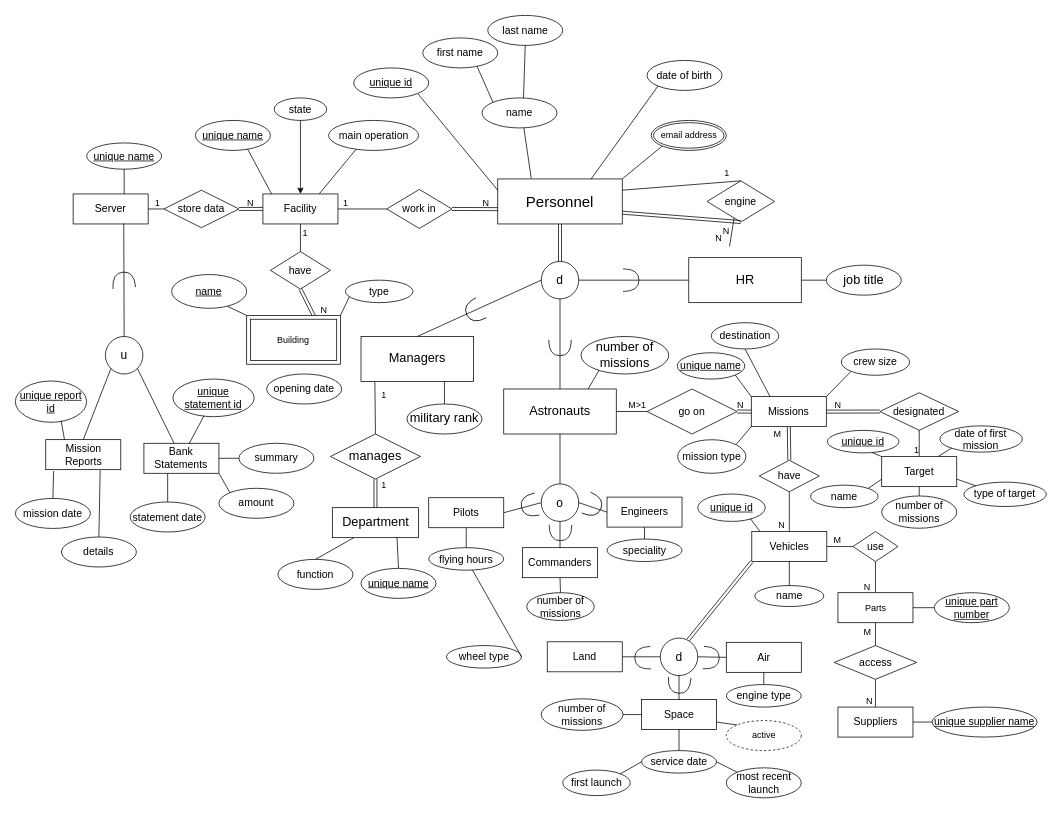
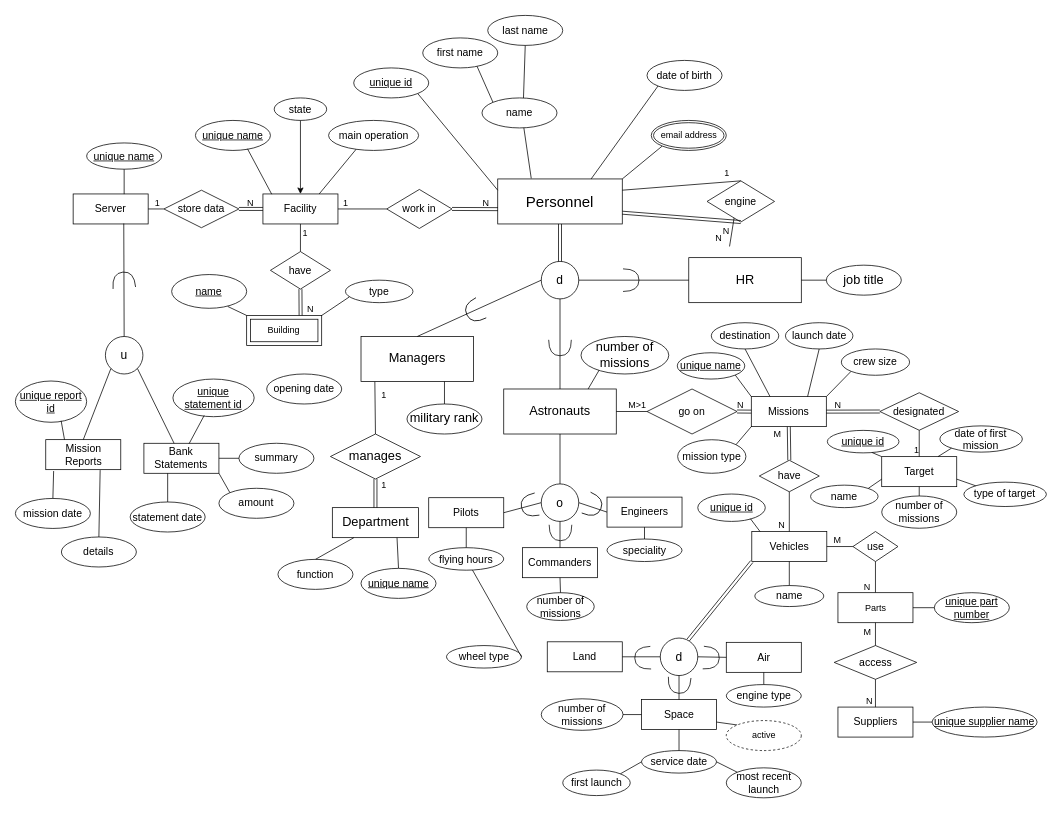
none -> (819, 336)
(293, 340) -> (284, 330)
none -> (813, 372)
